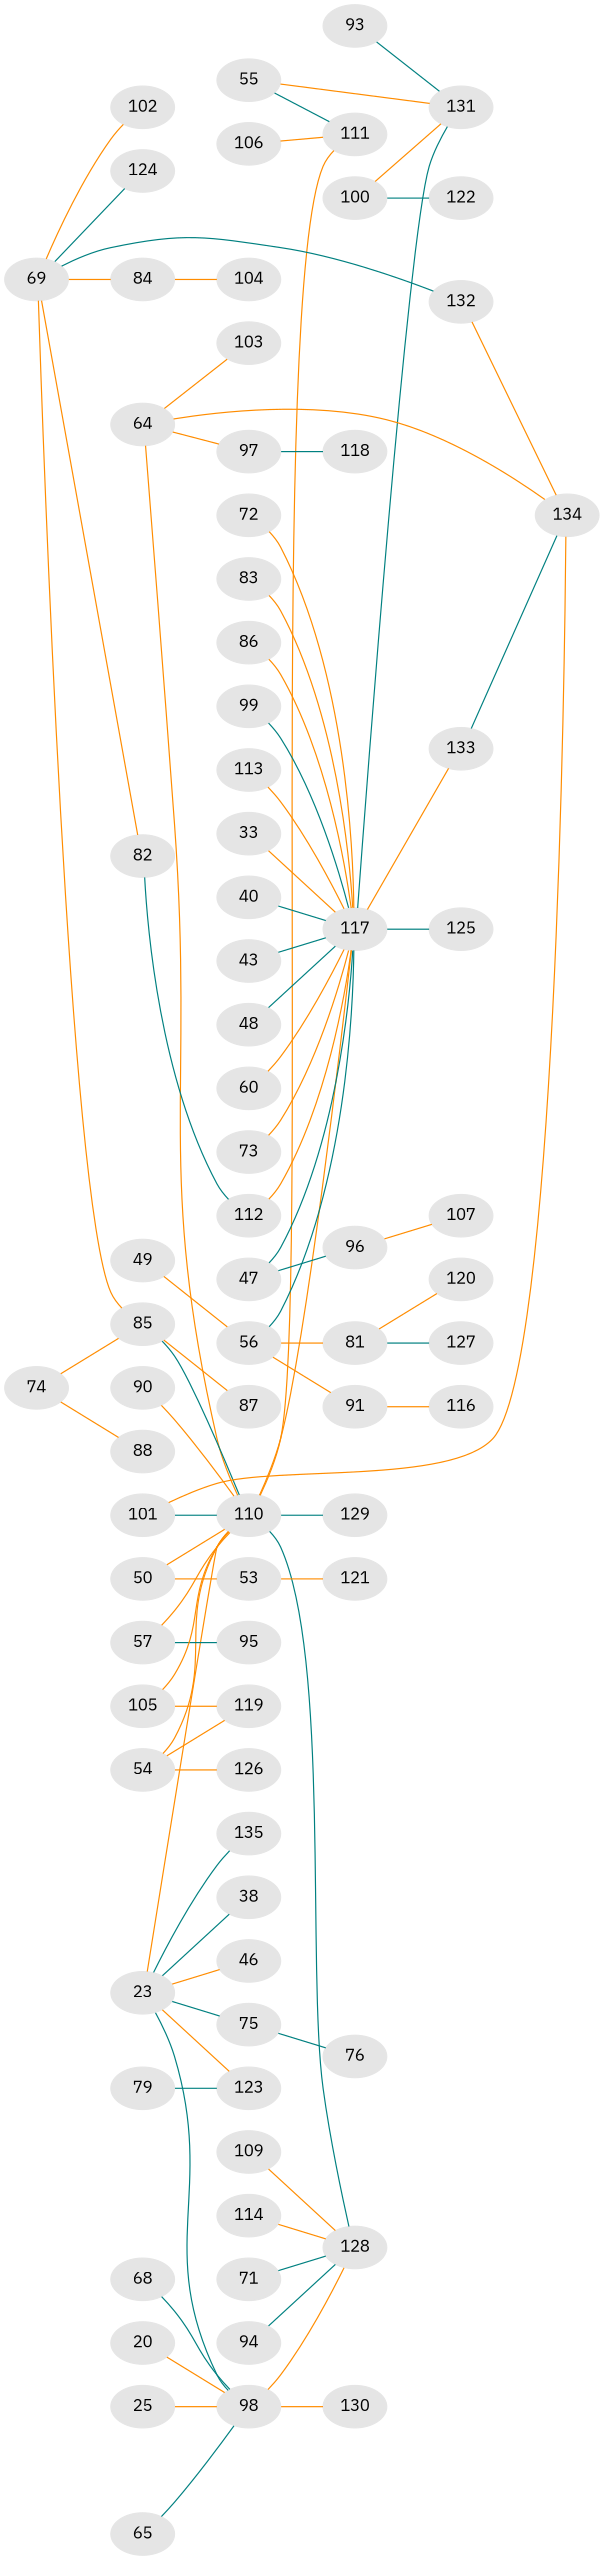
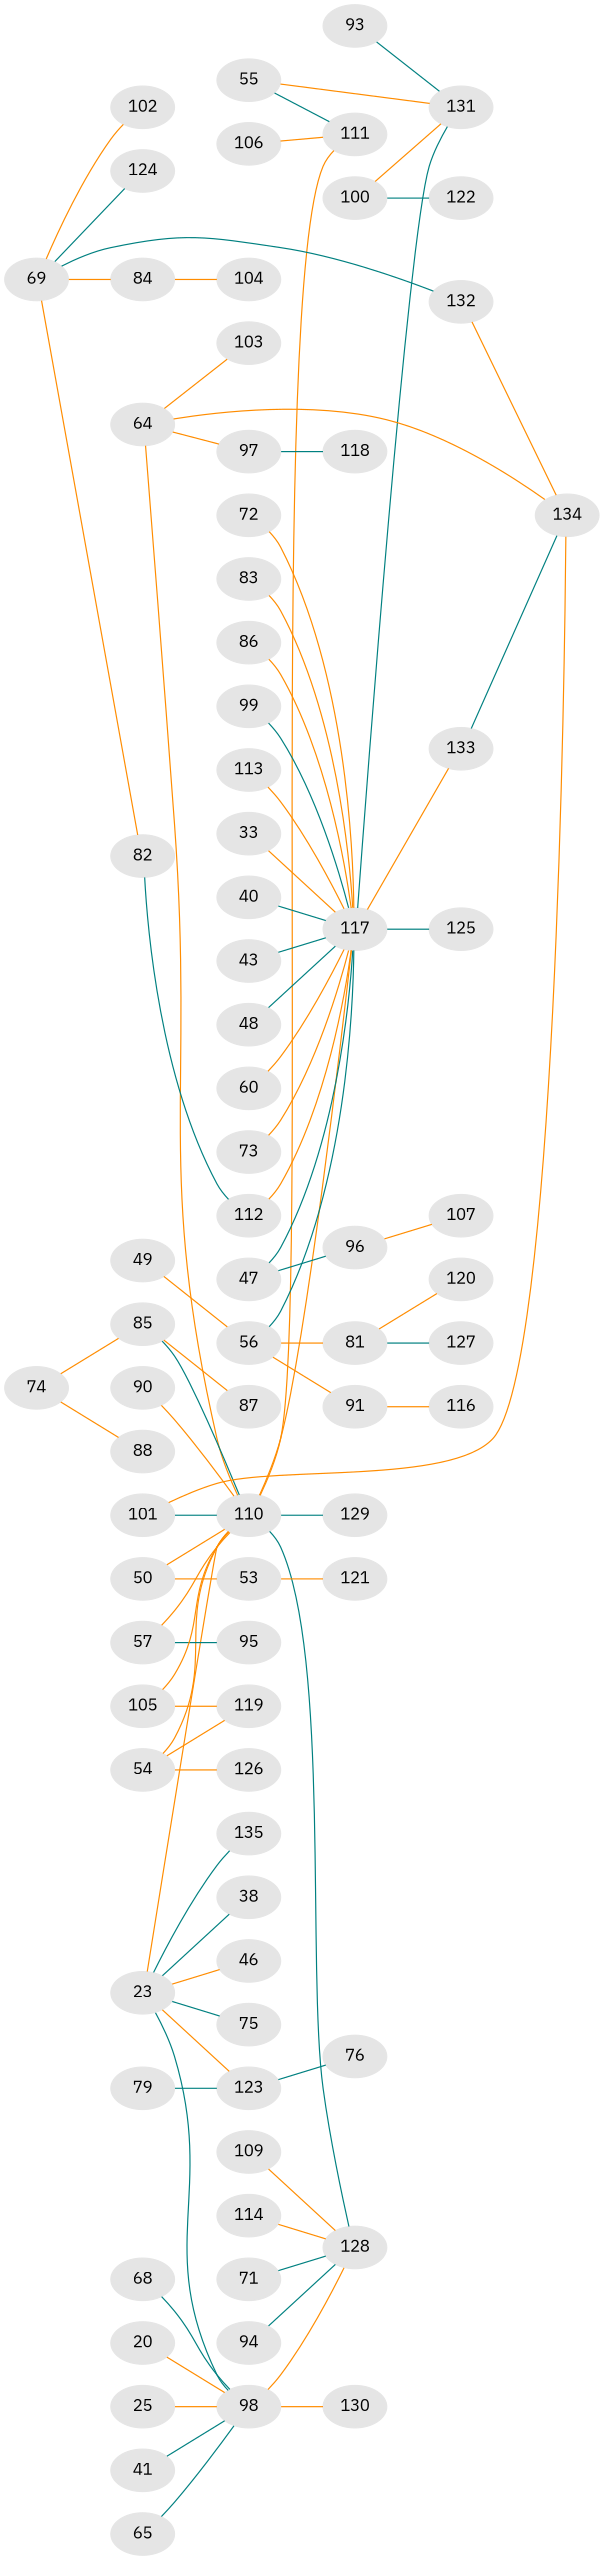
(60, 808) -> none
(302, 2041) -> (302, 2072)
none -> (143, 2470)
